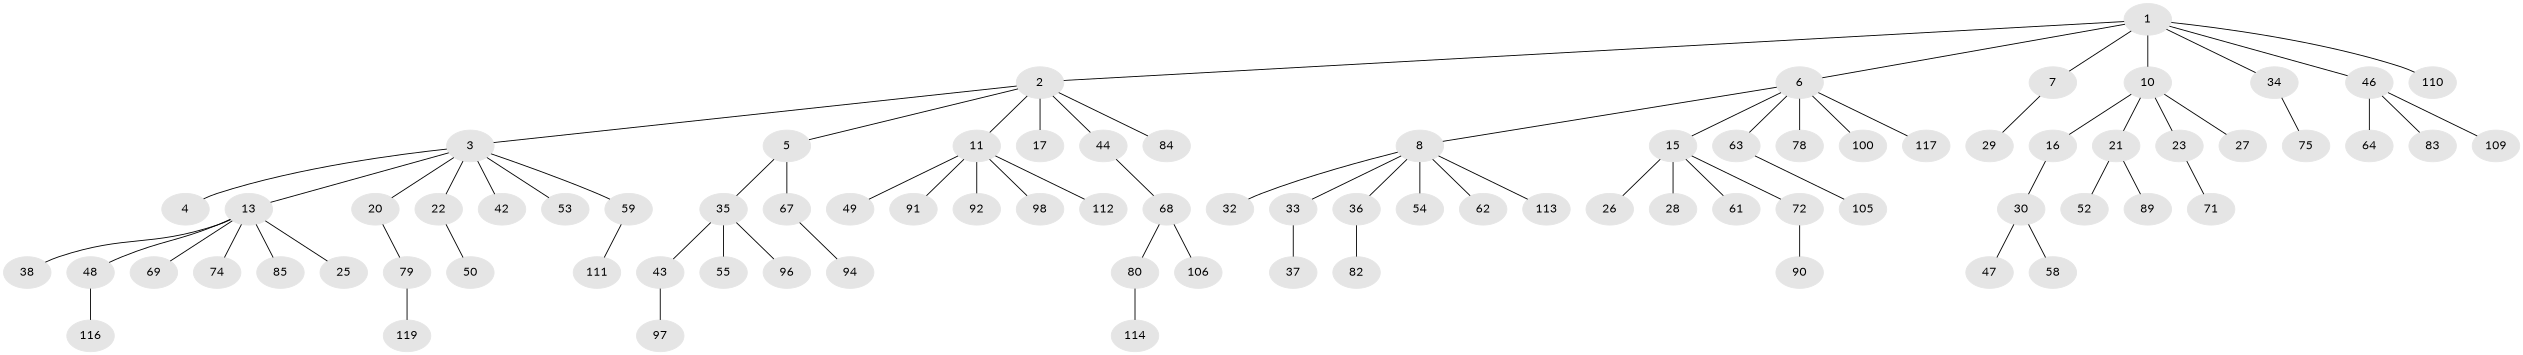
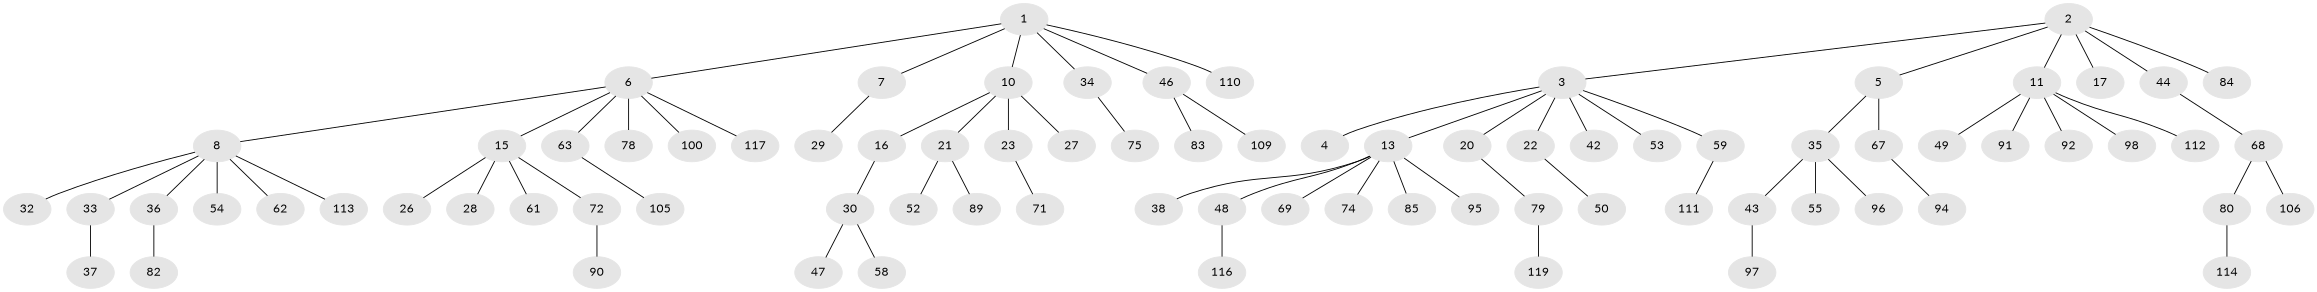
(1594, 51) -> none
(2369, 146) -> none
(344, 273) -> (1475, 209)
